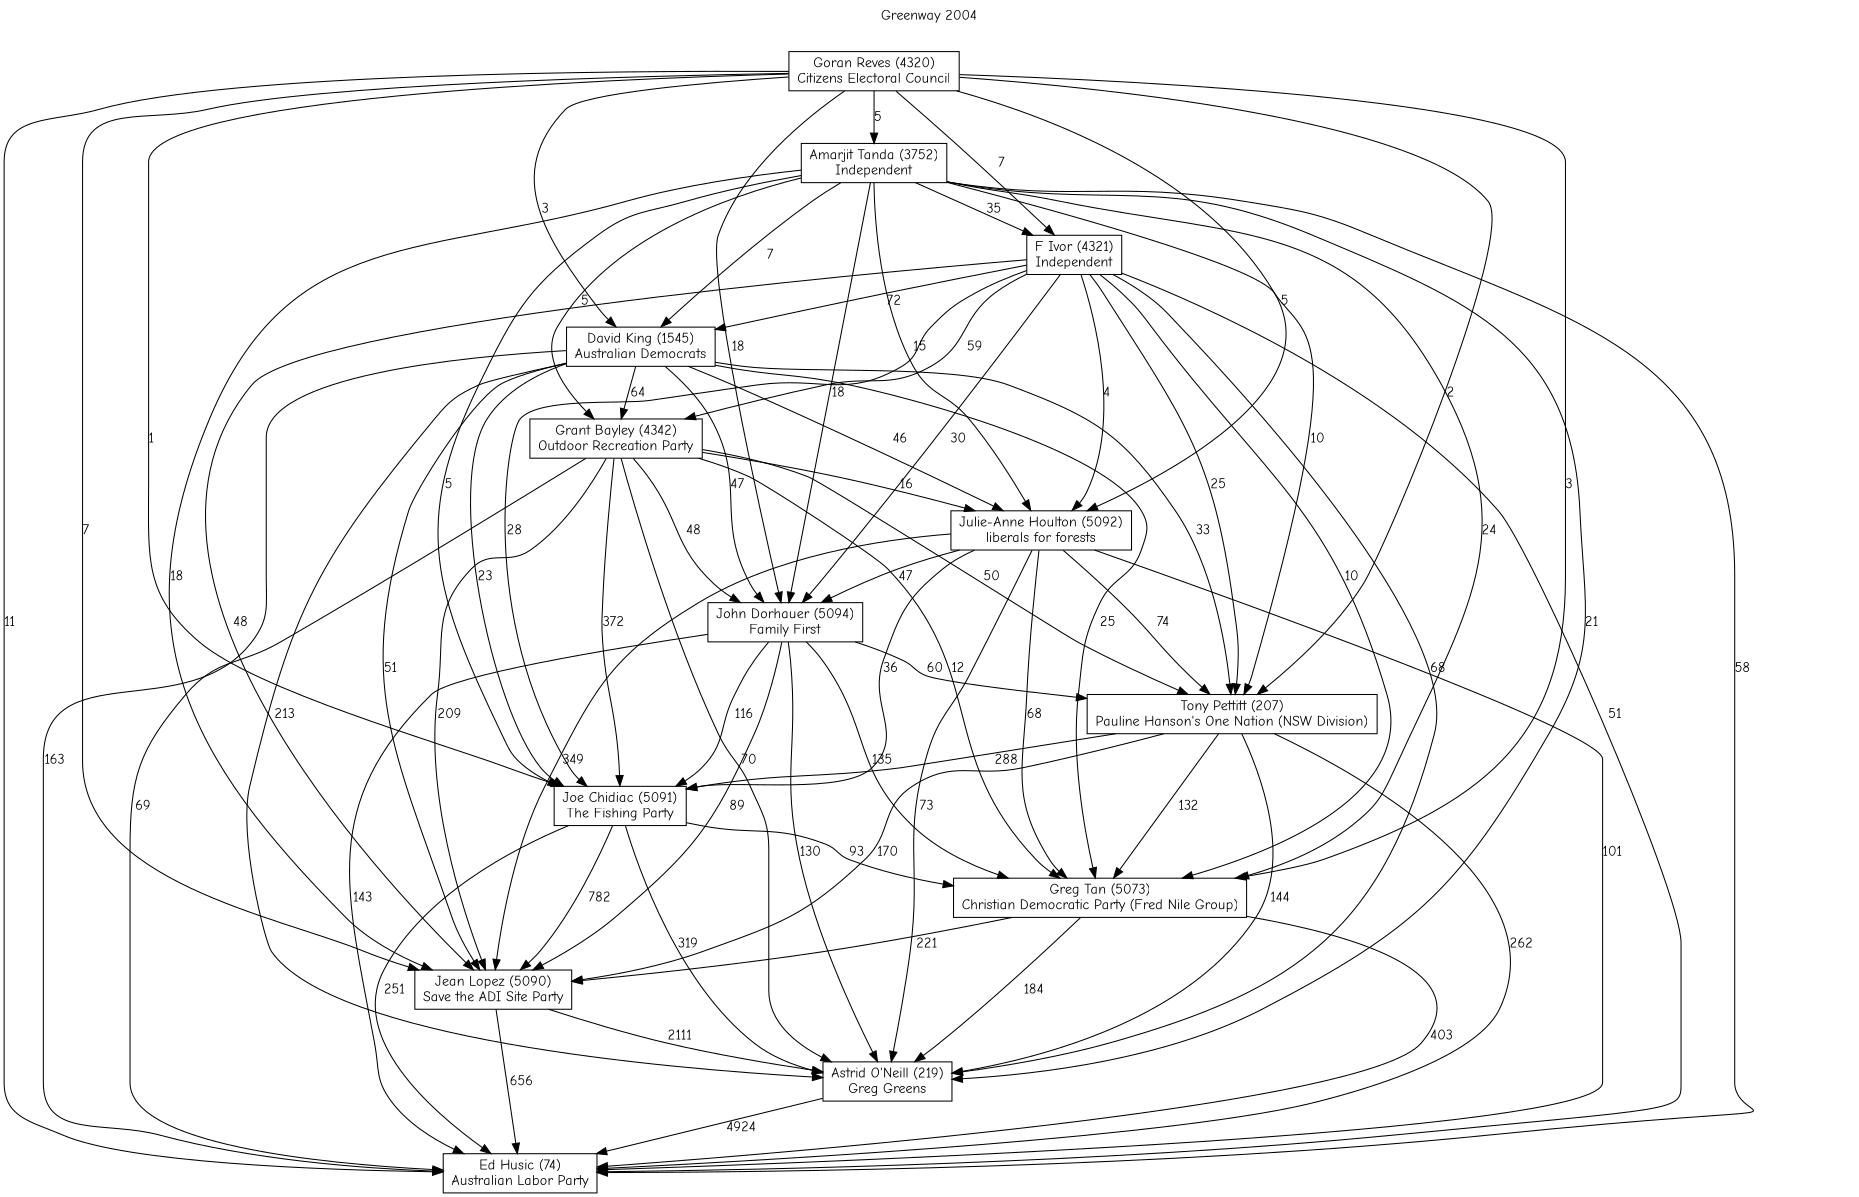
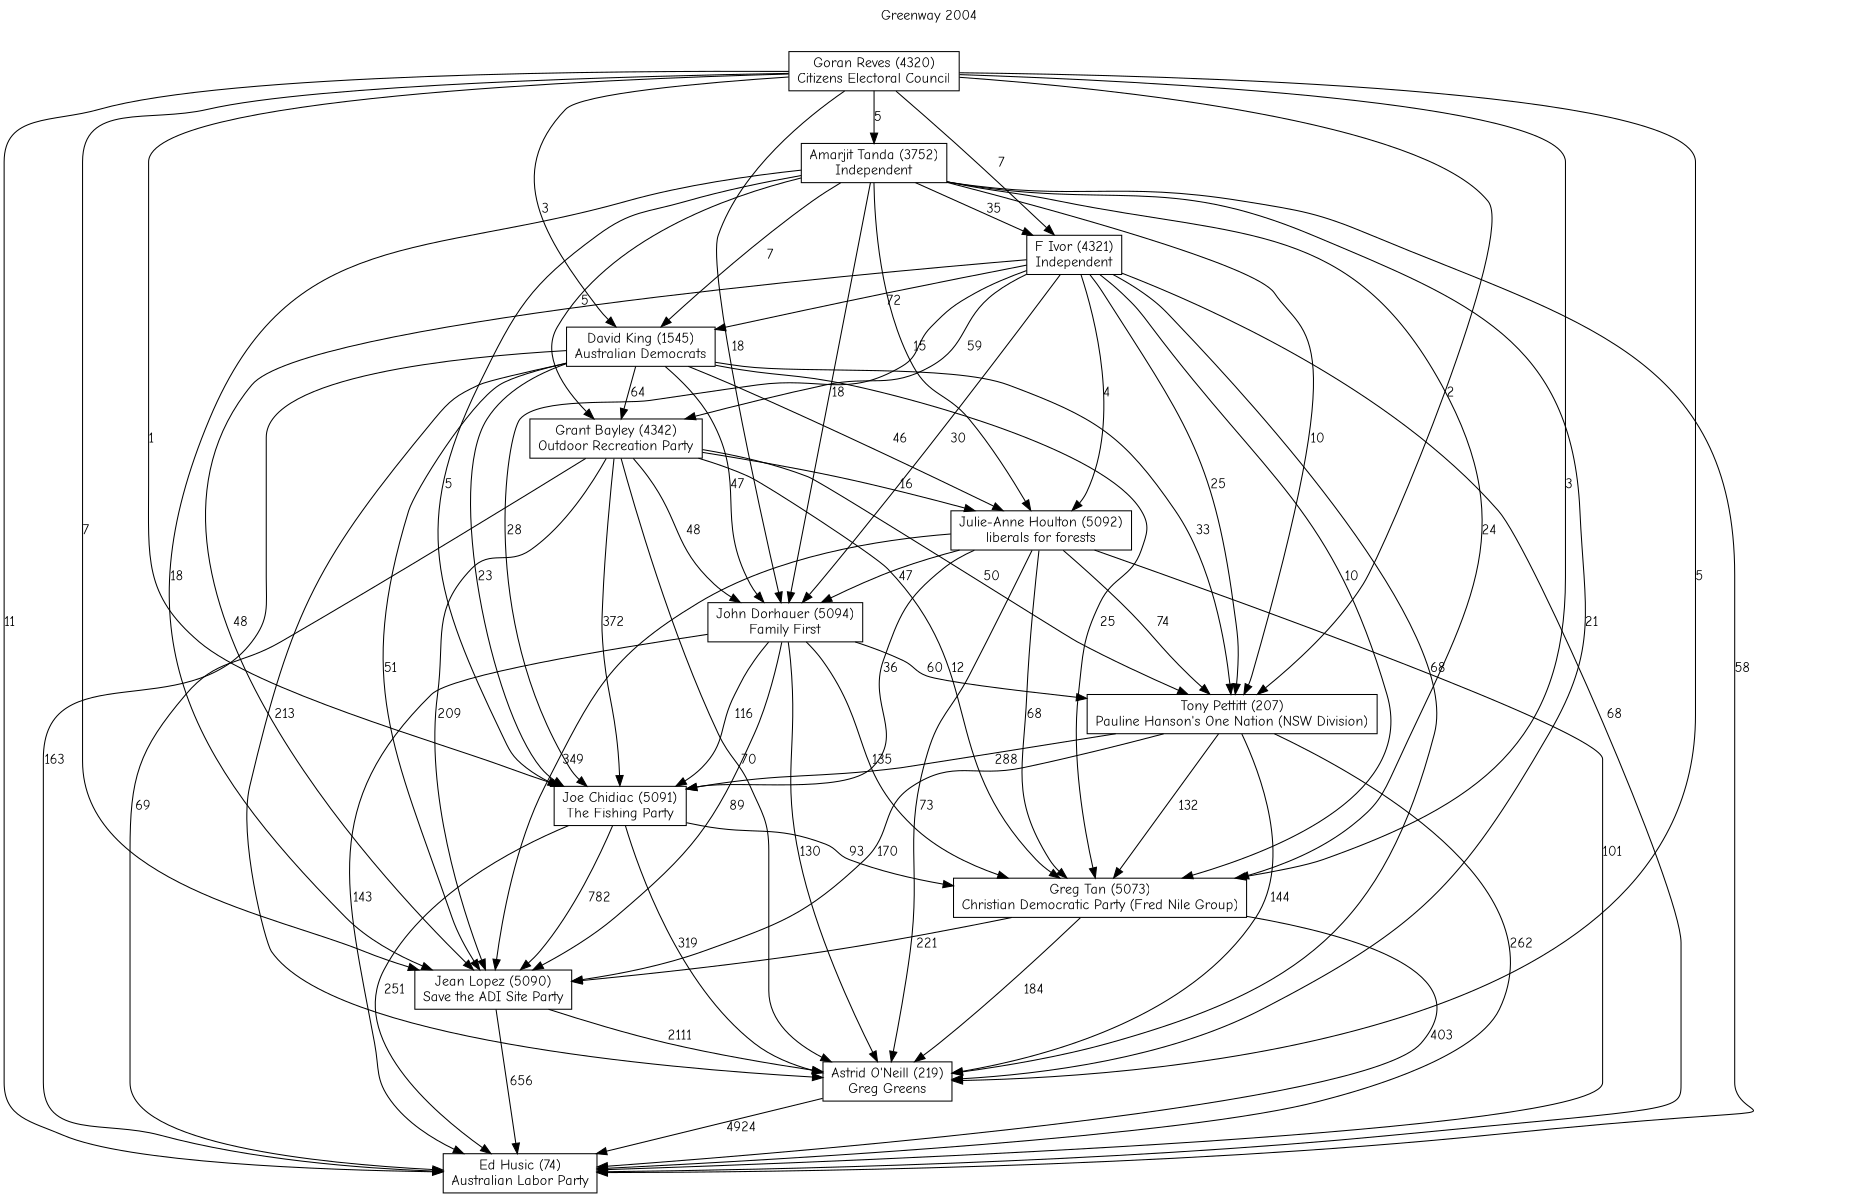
(1253, 262) -> (1695, 510)
(1615, 714) -> (1615, 714)
